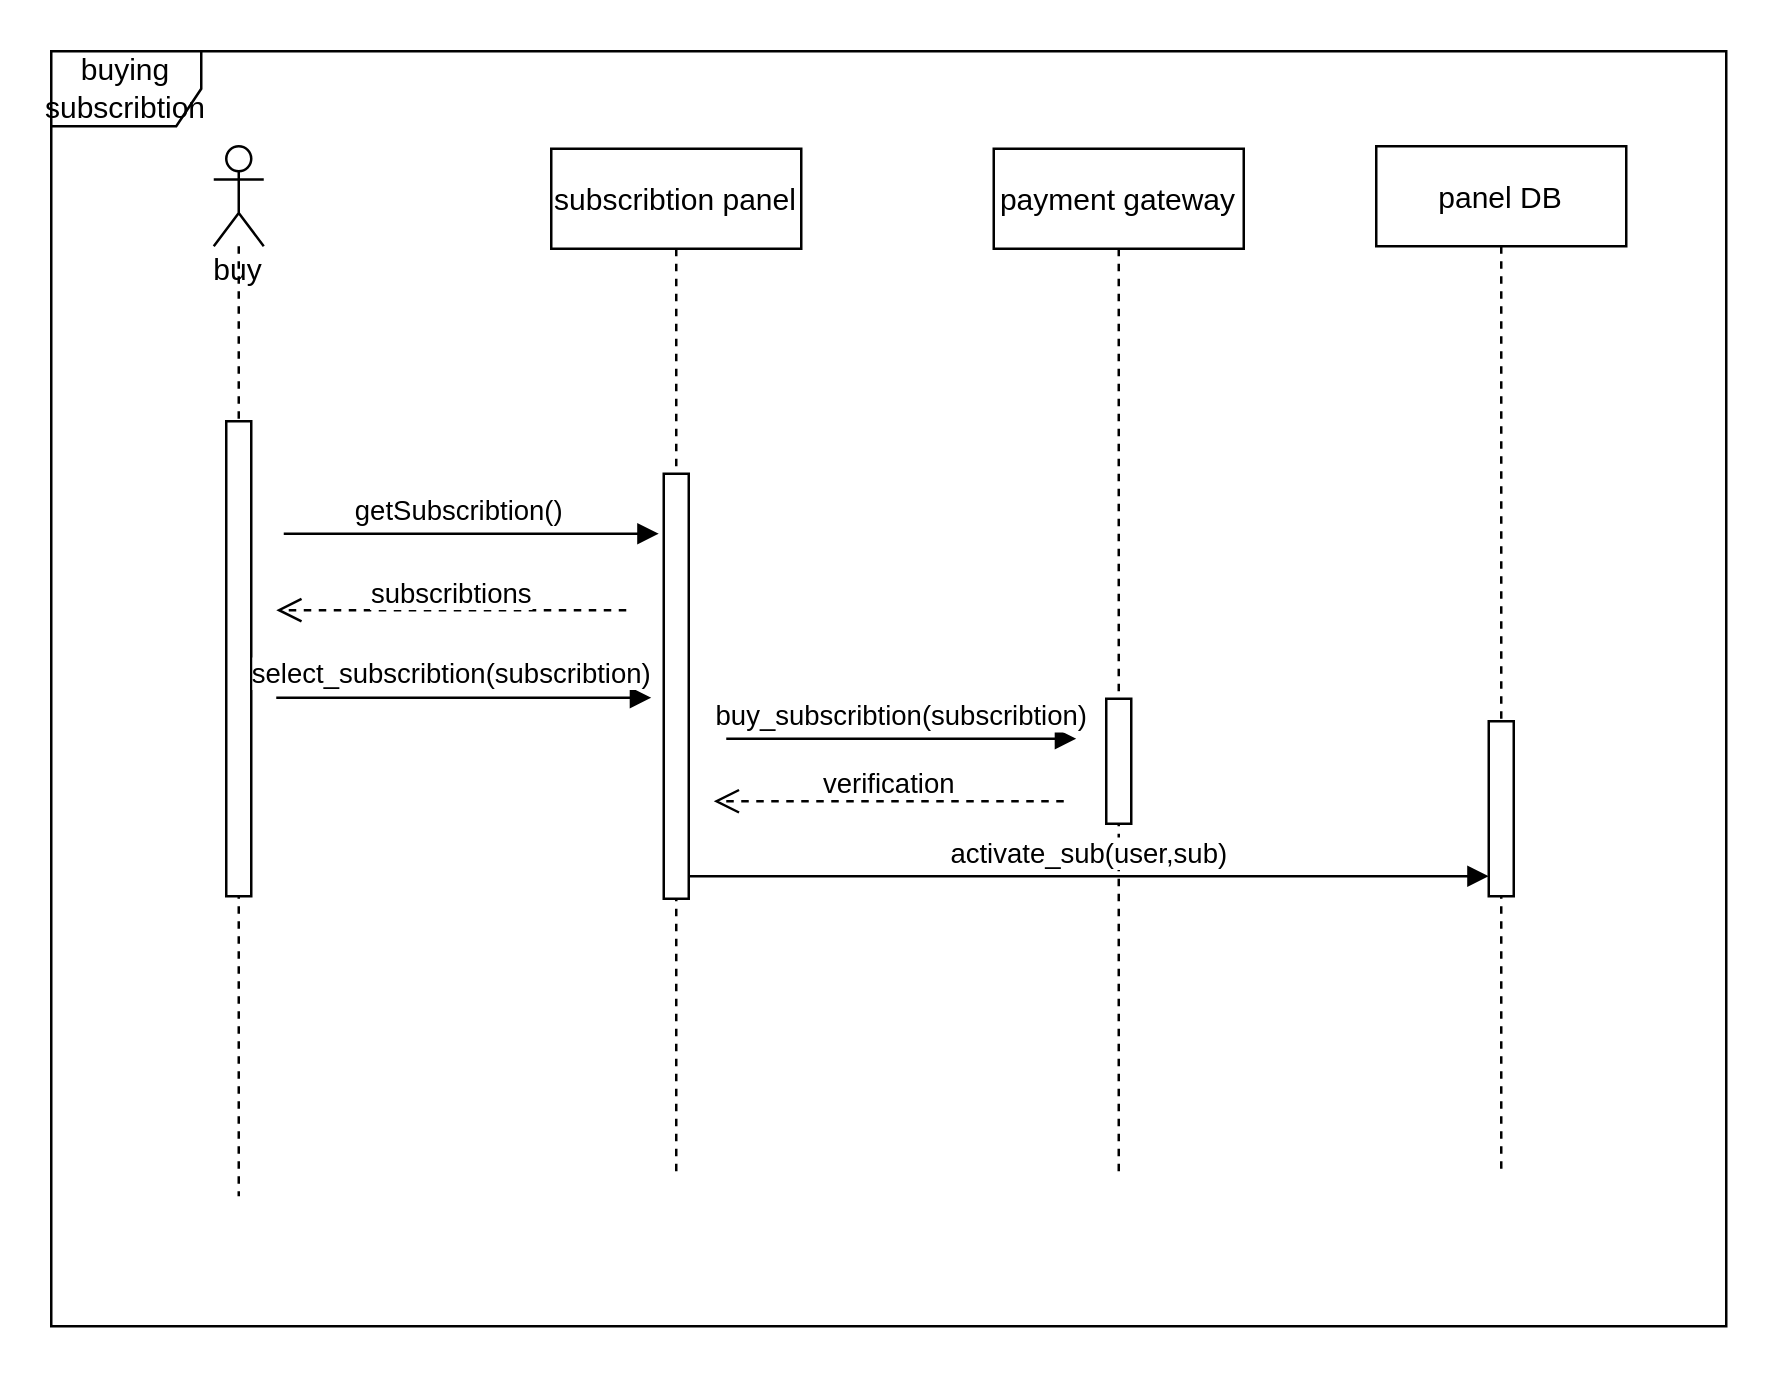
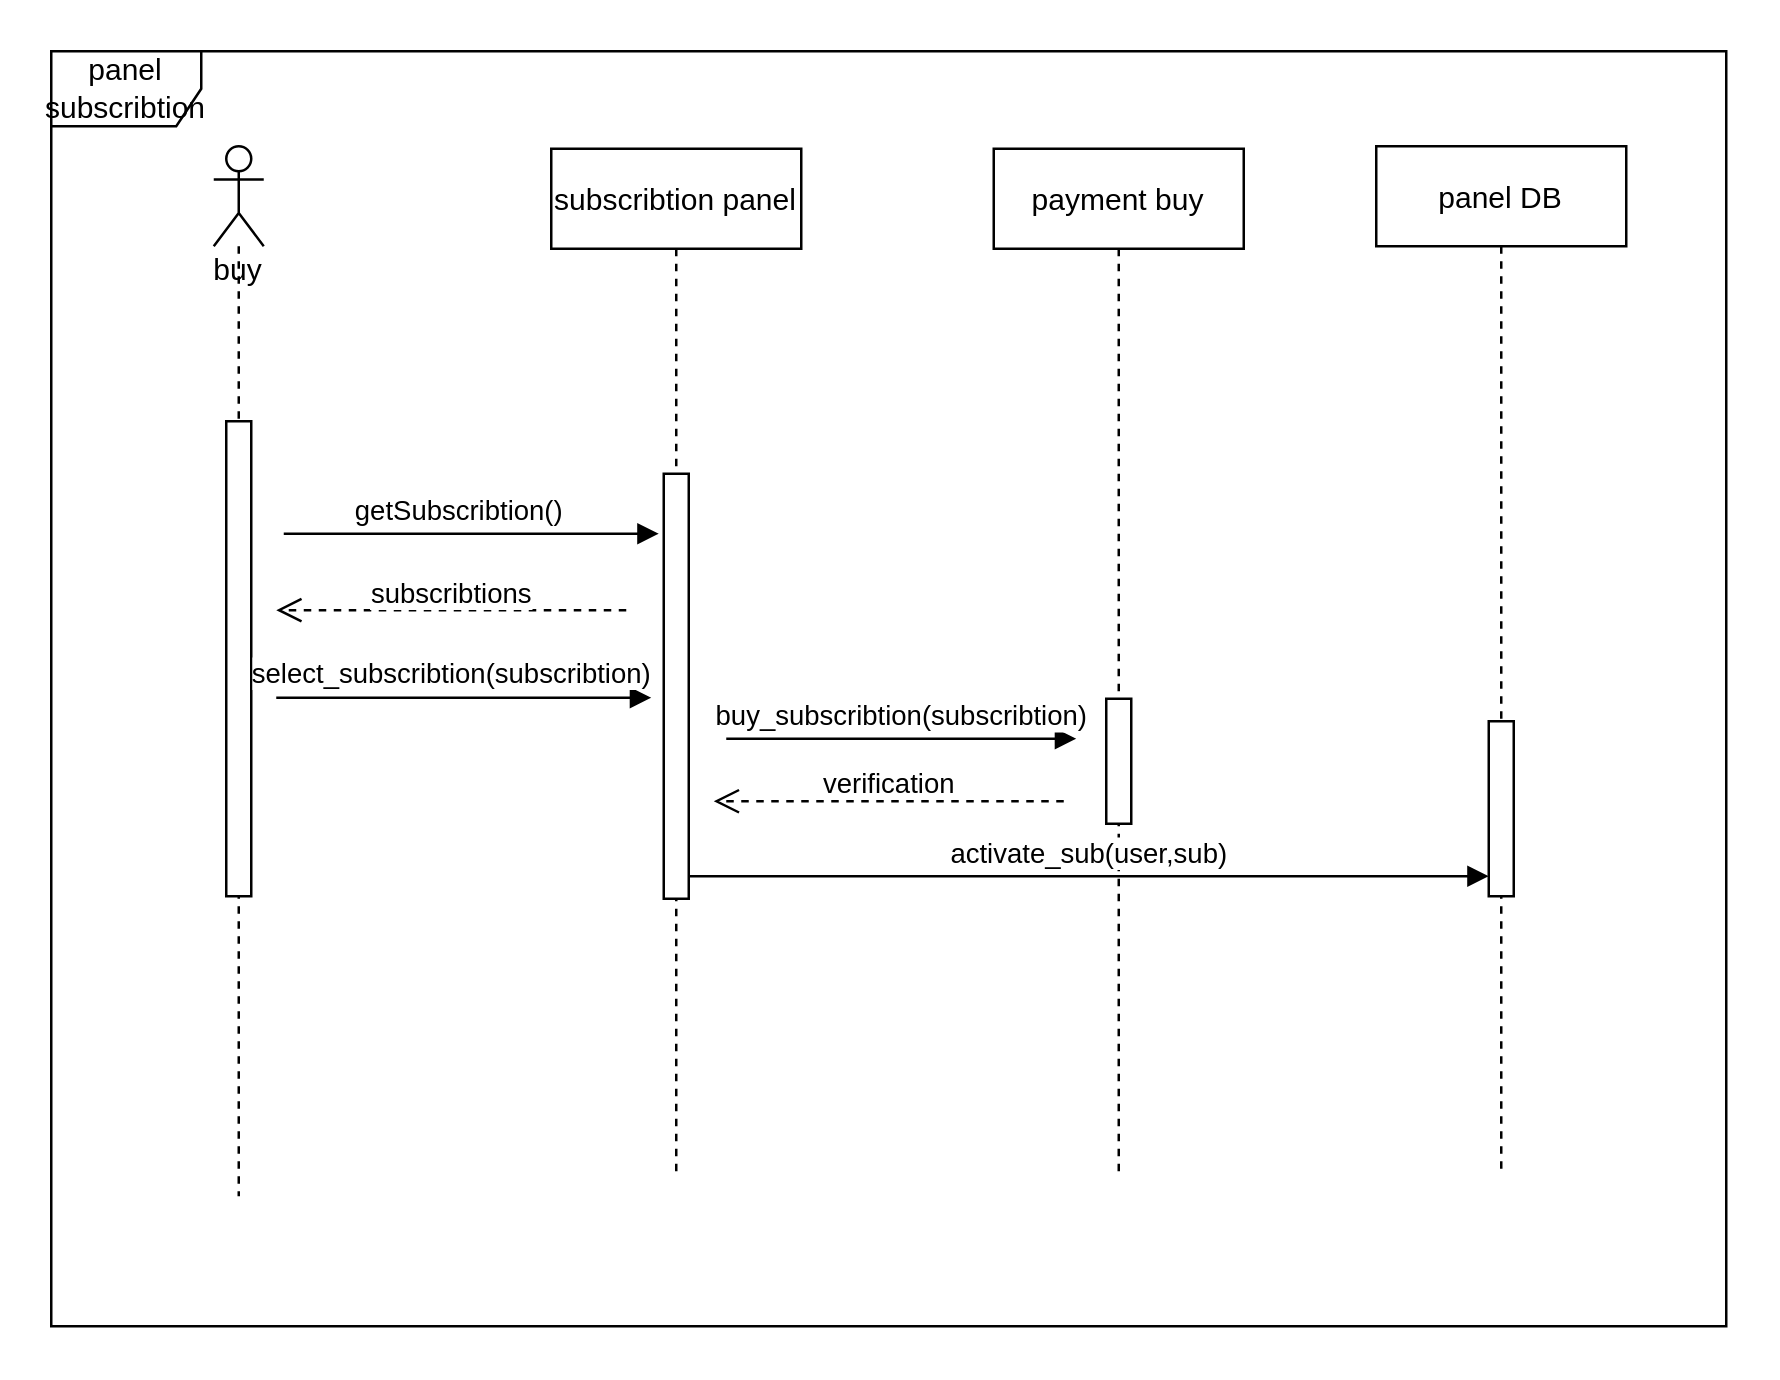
(126, 89) -> (126, 89)
(1118, 200) -> (1118, 200)
